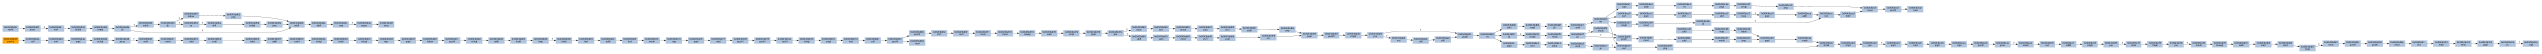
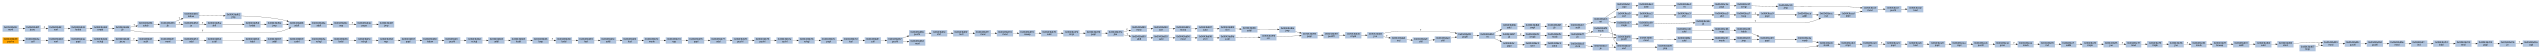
(2296, 46) -> (2307, 43)
